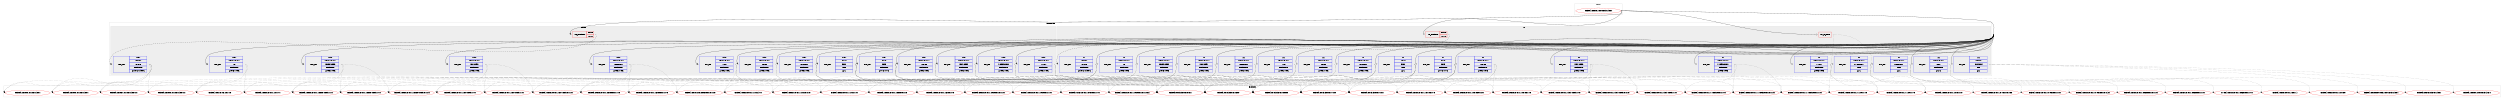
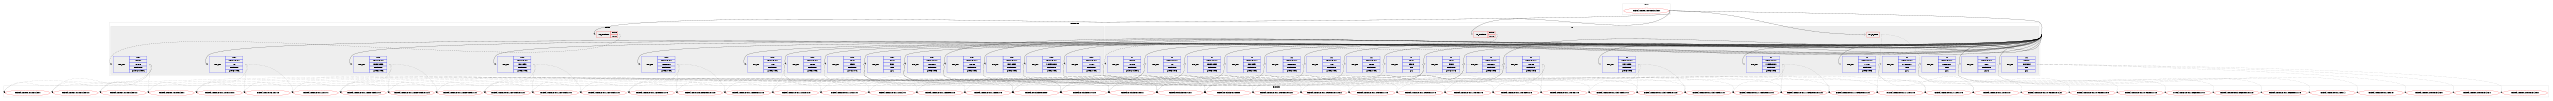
none -> (220, 93)
(1853, 93) -> (1901, 93)
(1997, 93) -> (2093, 93)
(2141, 93) -> (2237, 93)
(2333, 93) -> (2381, 93)
(2381, 93) -> (2429, 93)
(2429, 93) -> (2477, 93)
